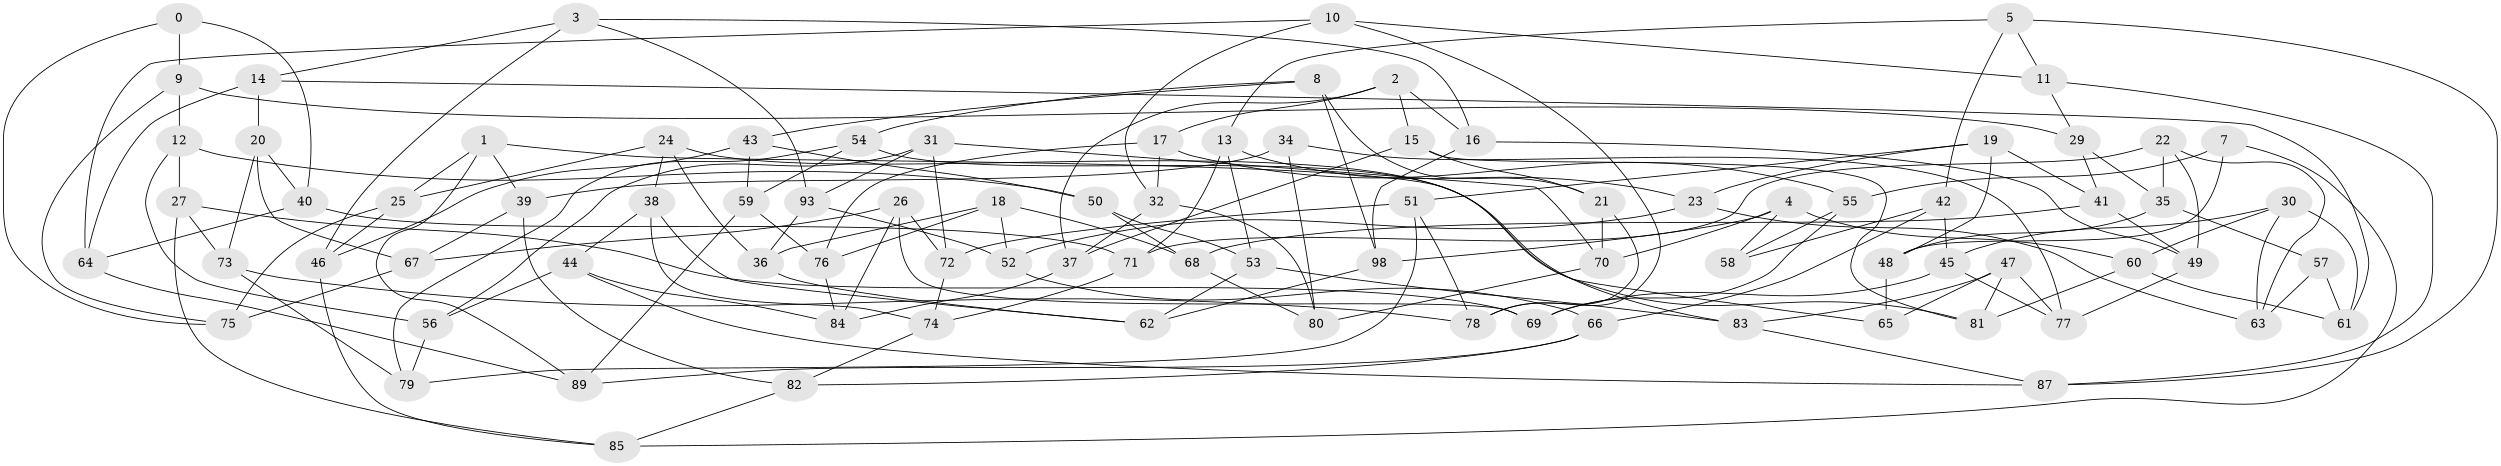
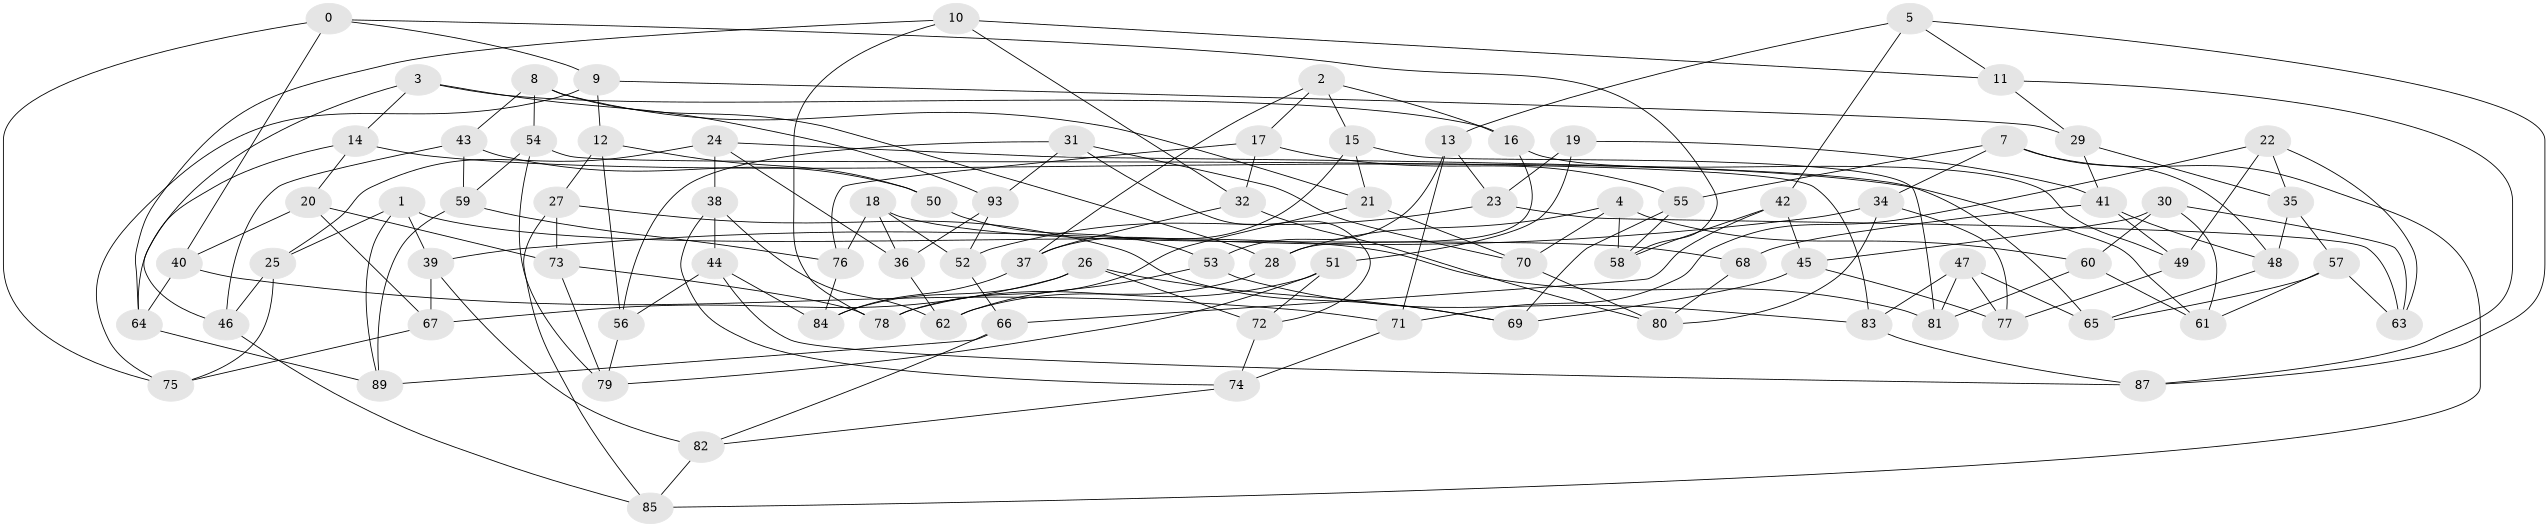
none -> (1113, 45)
none -> (1936, 175)
(1965, 223) -> (2191, 238)
(1150, 237) -> none
(1380, 264) -> (1272, 264)
none -> (2223, 299)
